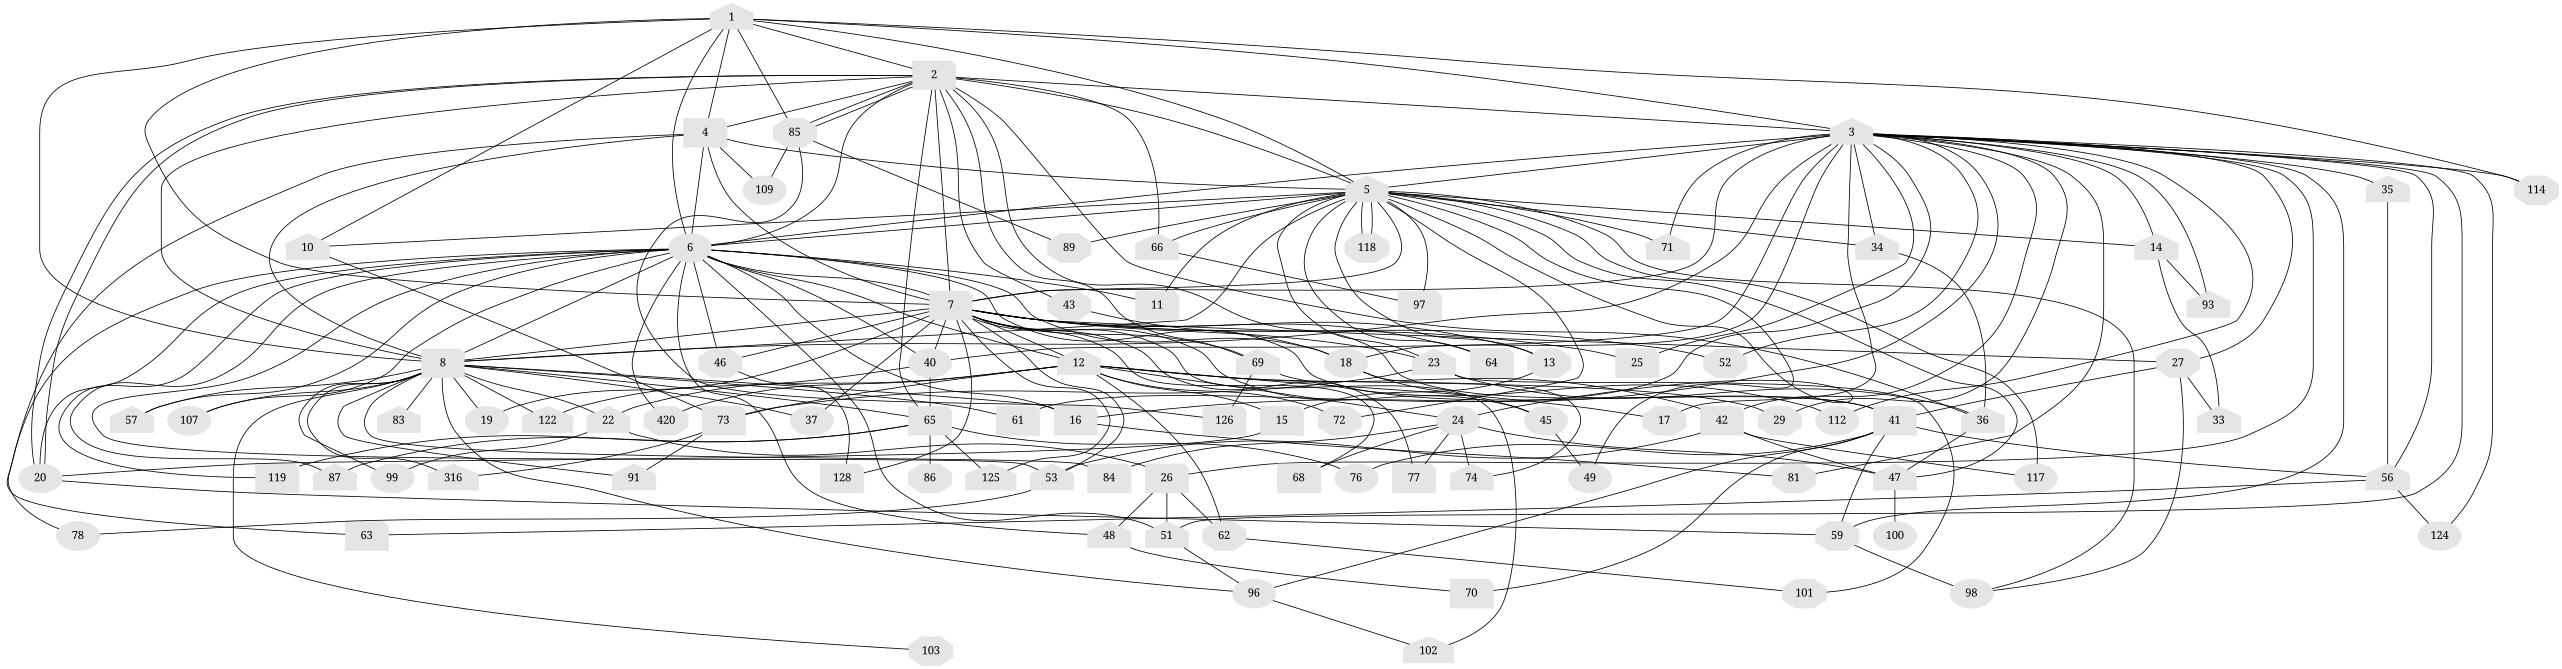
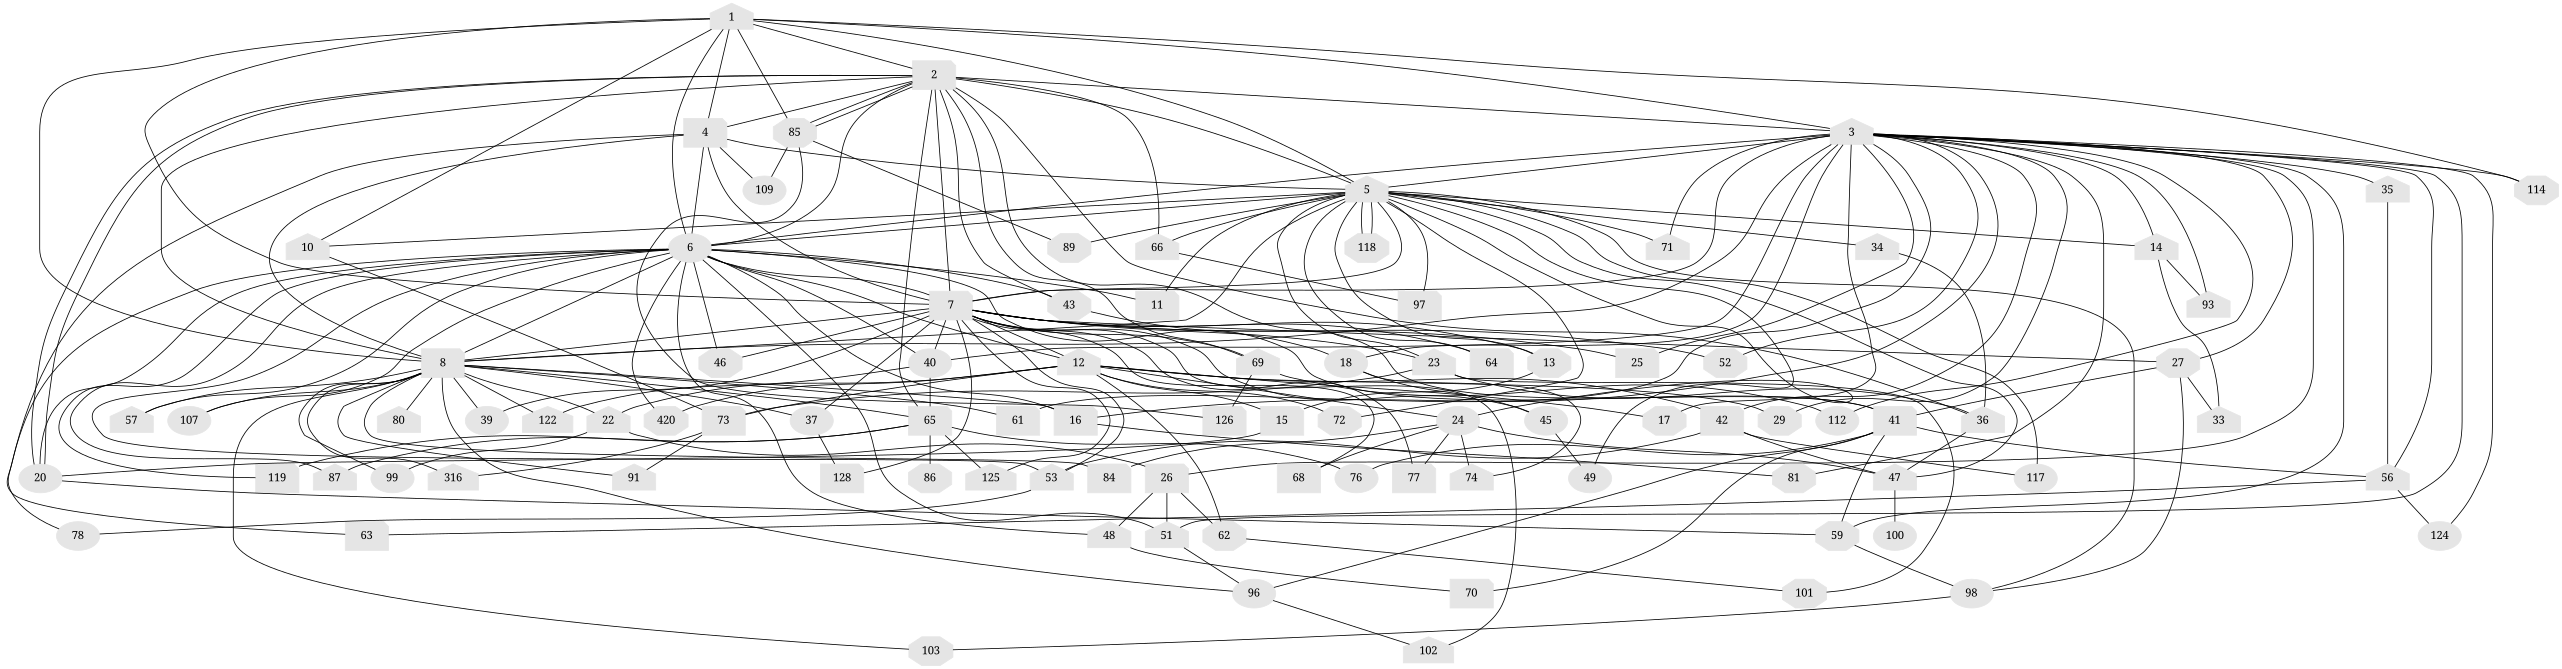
(1864, 190) -> none
(1022, 304) -> (883, 263)
(845, 414) -> (827, 449)
(399, 421) -> (399, 421)
(487, 421) -> (487, 421)
none -> (1452, 630)
